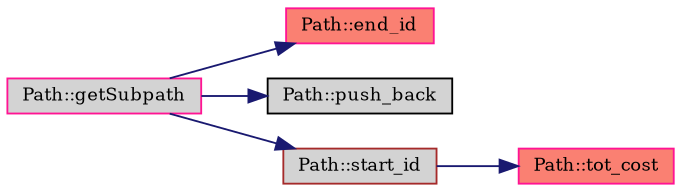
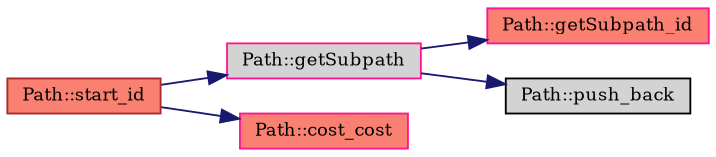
(360, 26) -> (598, 26)
(223, 129) -> (185, 81)
(360, 166) -> (84, 96)
(596, 166) -> (324, 131)
